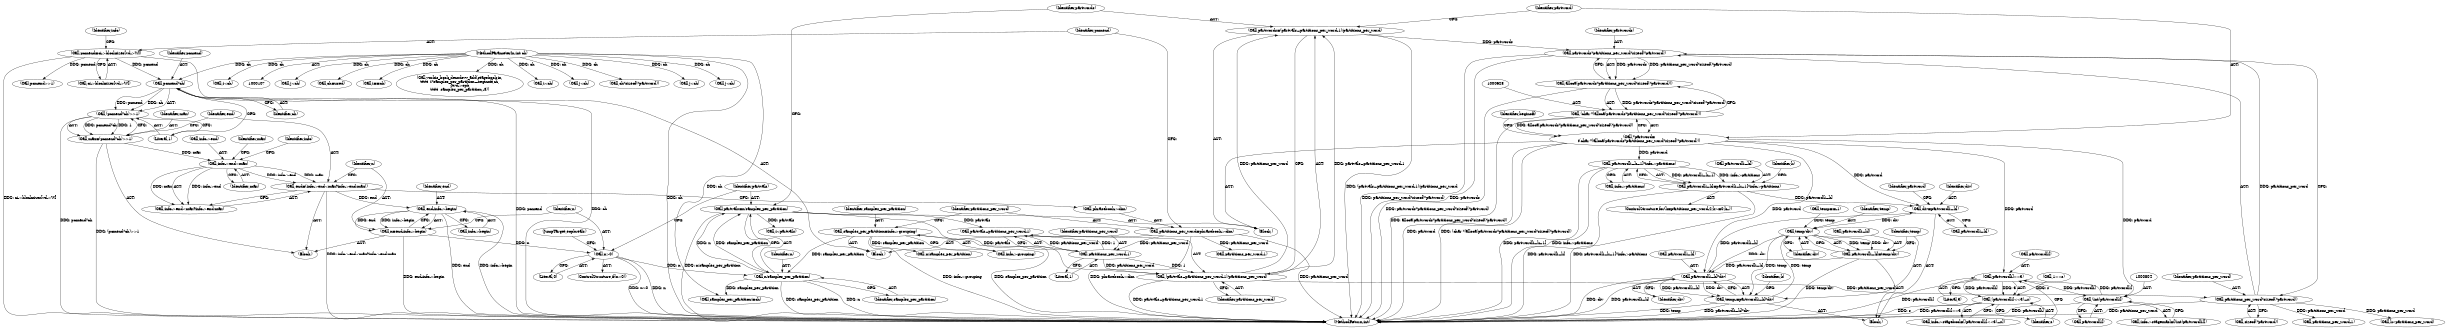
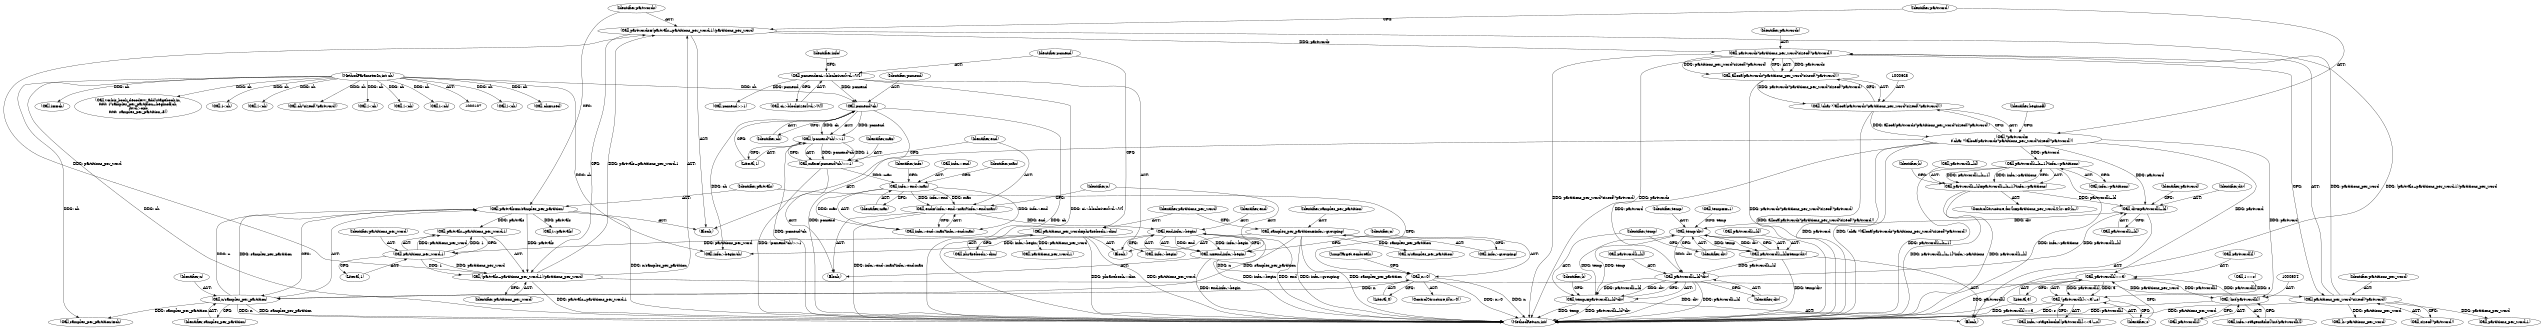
(723, 199) -> (1005, 238)
none -> (723, 255)
